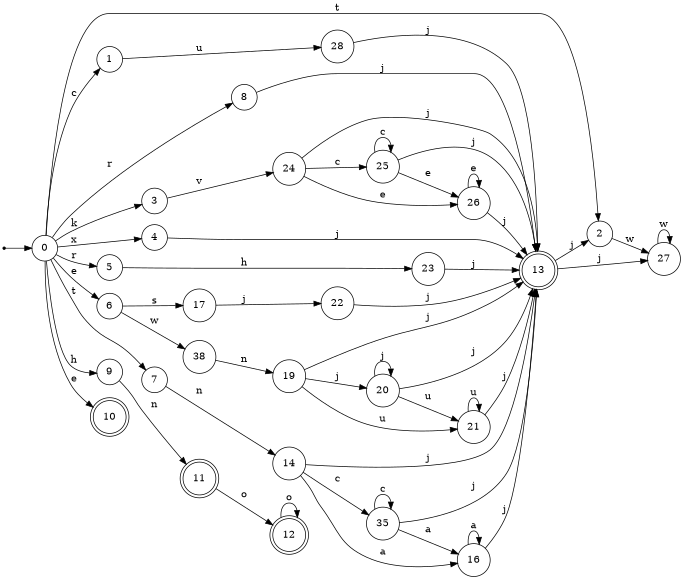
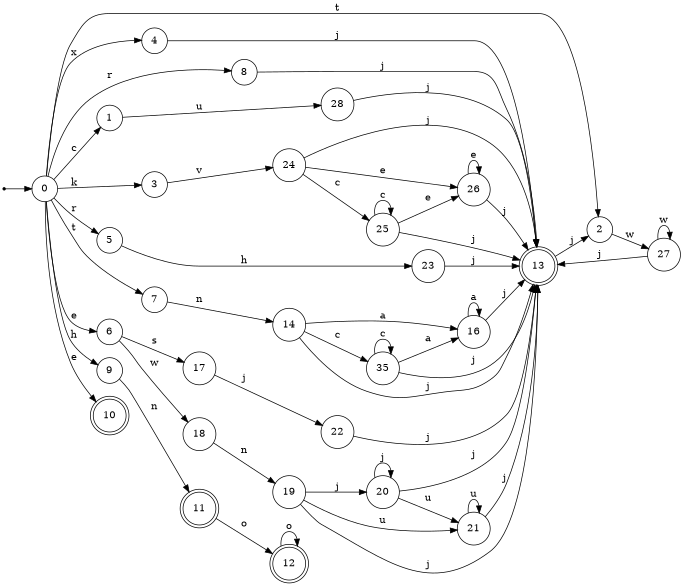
(599, 265) -> (606, 260)
(199, 357) -> (199, 434)
